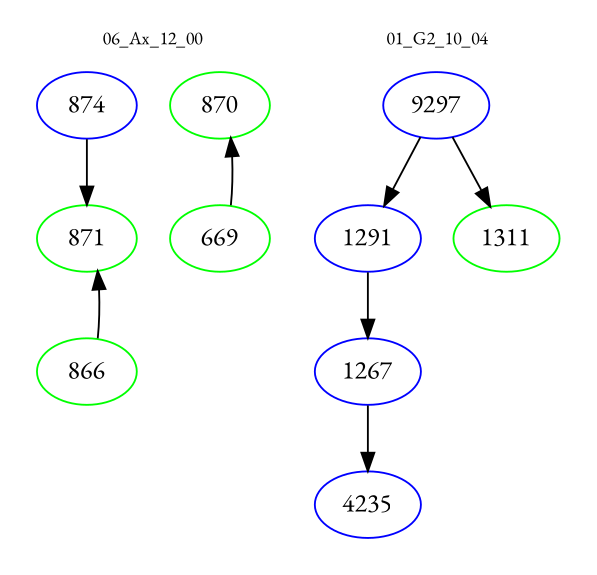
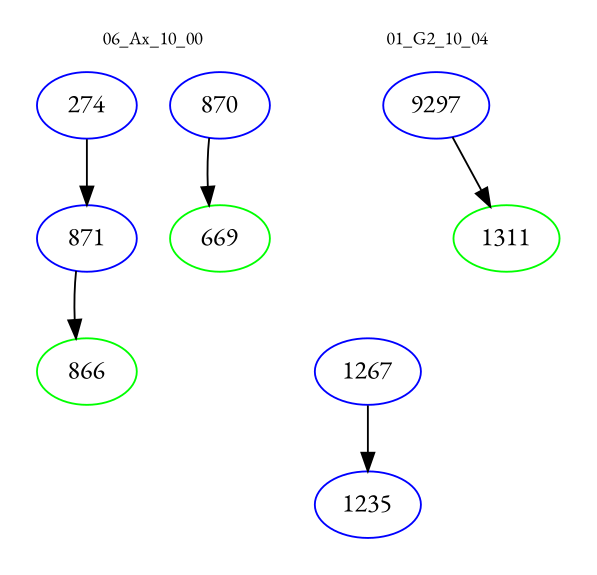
(153, 40) -> (153, 40)
(87, 105) -> (87, 105)
(220, 105) -> (220, 105)
(232, 181) -> (208, 162)
(87, 238) -> (87, 238)
(368, 238) -> none
(99, 314) -> (75, 295)
(368, 505) -> (368, 505)
